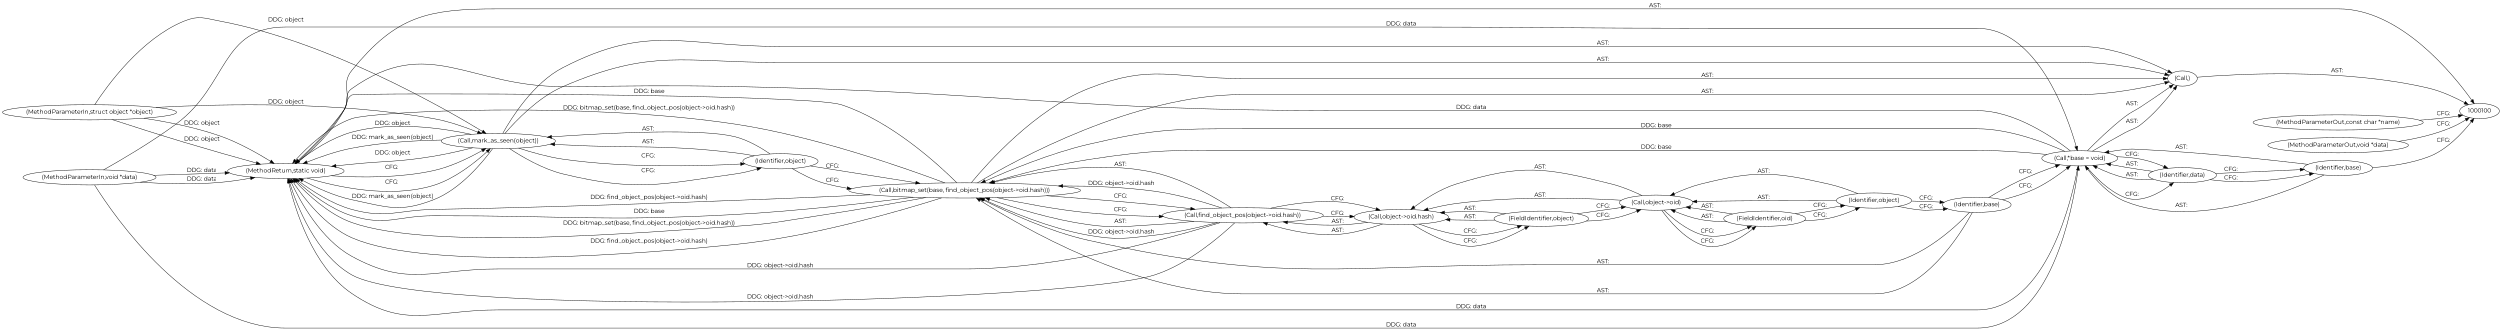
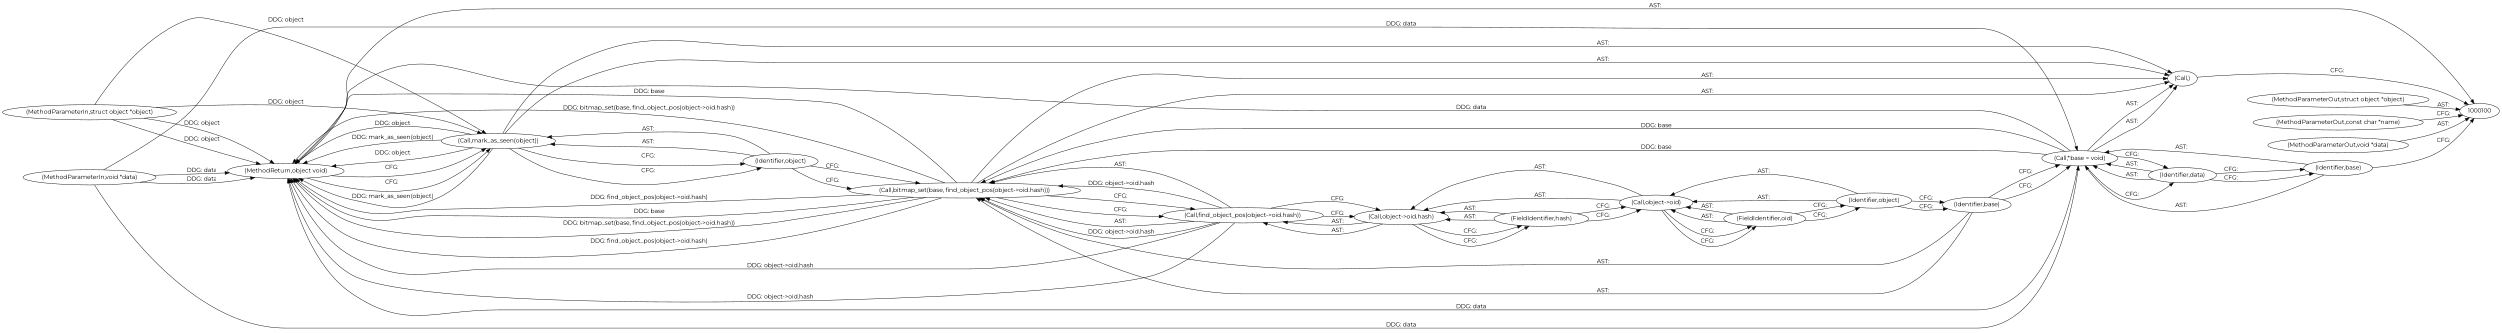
(2338, 71) -> (2338, 71)
none -> (2338, 100)
(2444, 124) -> (2444, 124)
(286, 171) -> (286, 171)
(1541, 219) -> (1541, 219)
